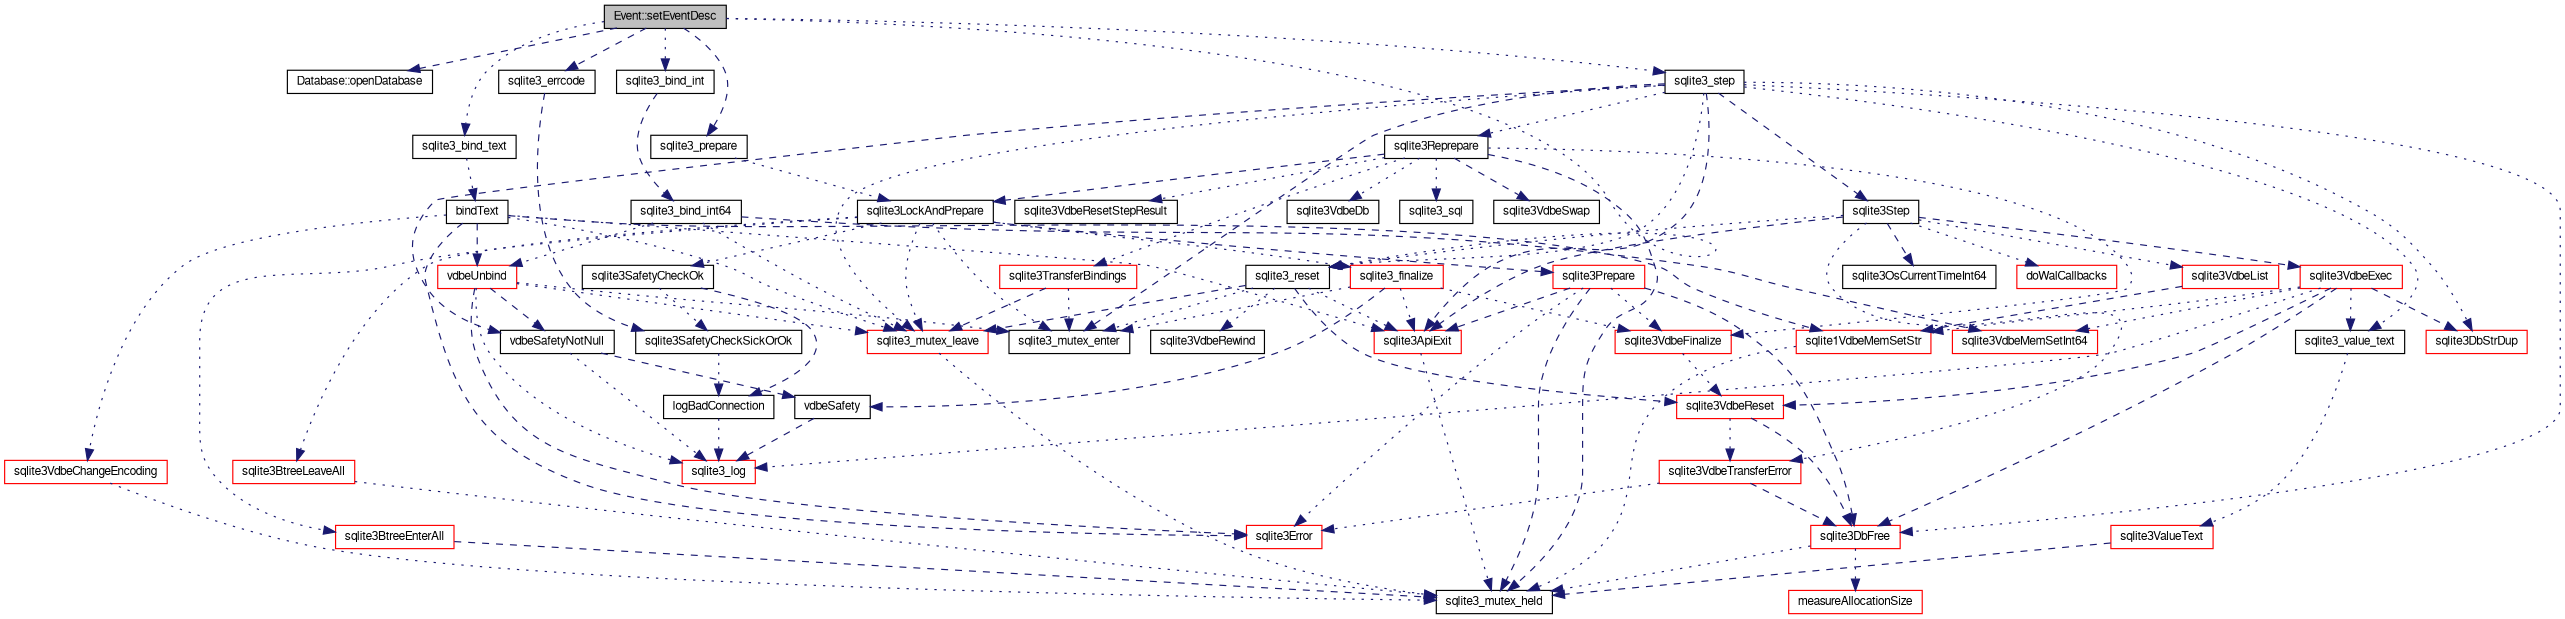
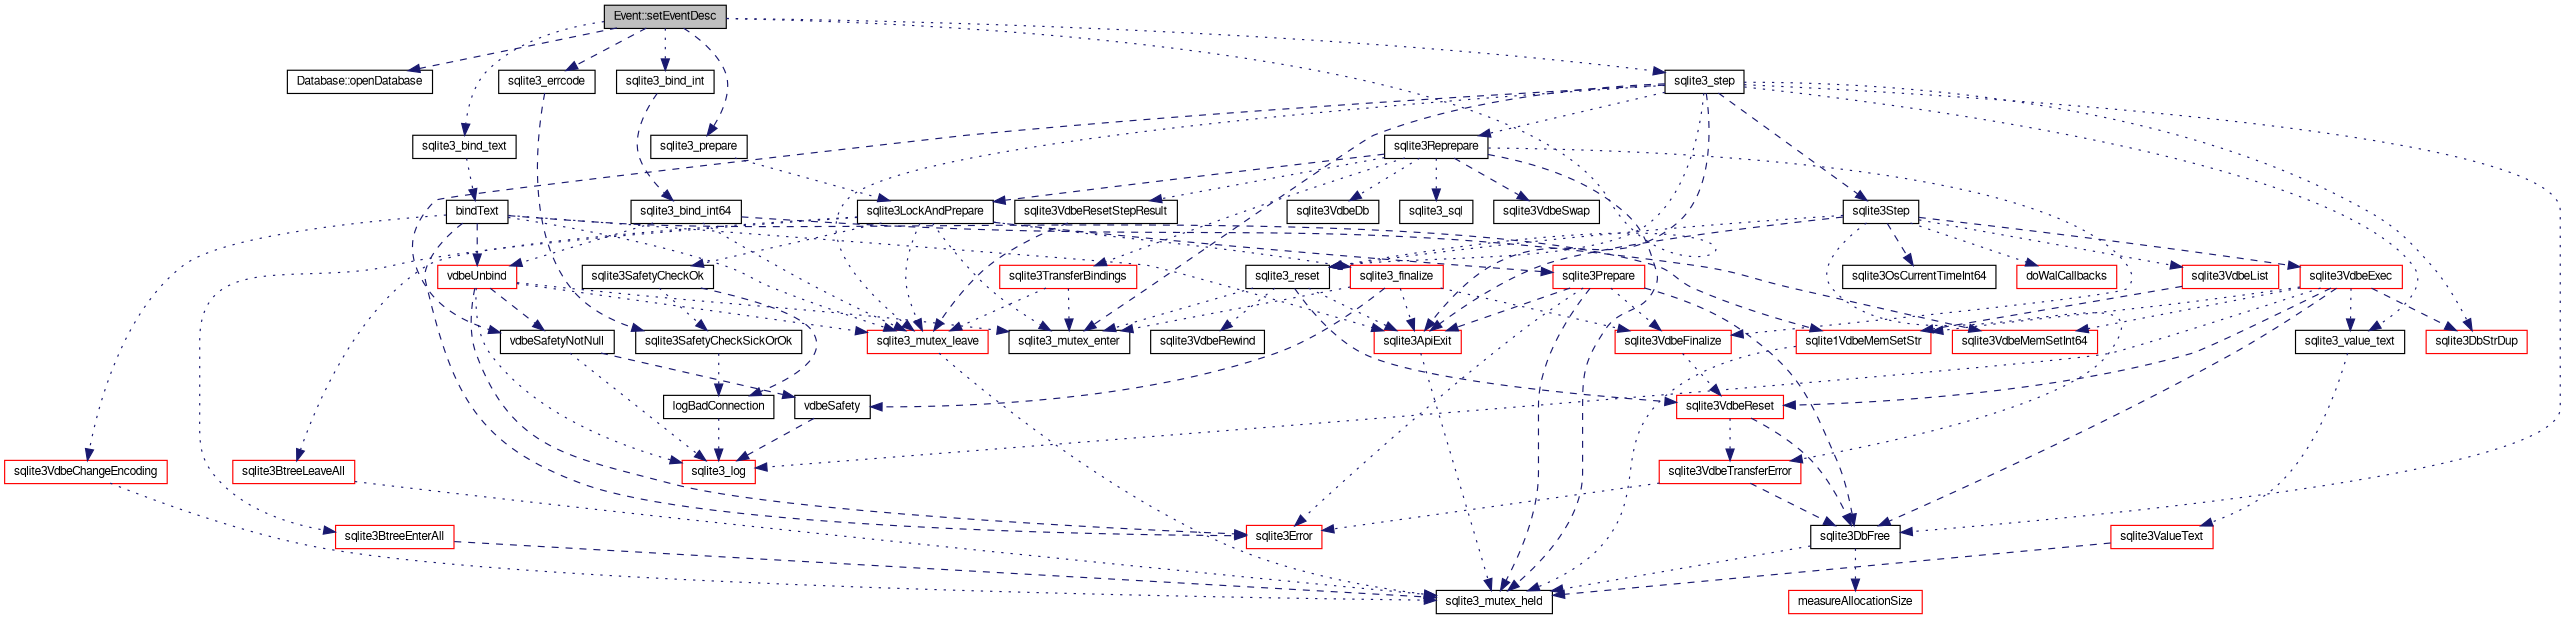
(1140, 304) -> (995, 261)
(1001, 308) -> (1001, 308)
(1855, 537) -> (1855, 537)
